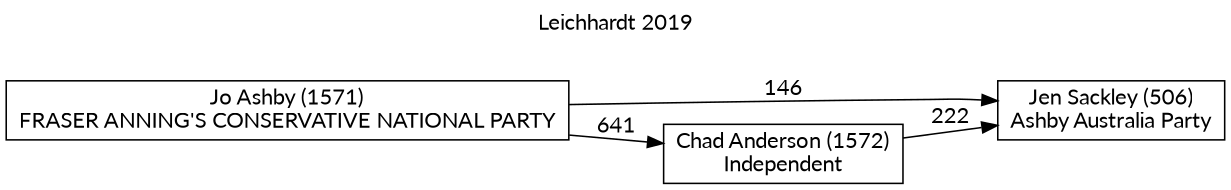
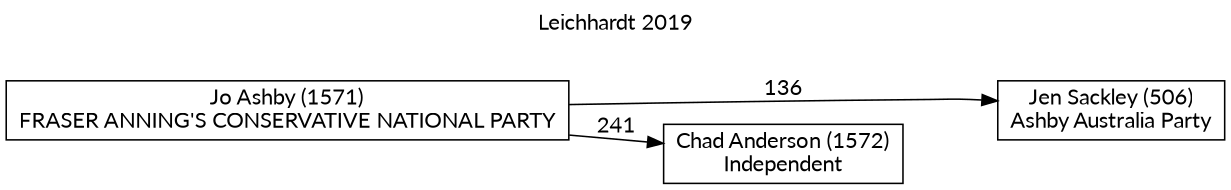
(783, 89) -> (783, 89)
(616, 127) -> (616, 127)
(942, 133) -> none
